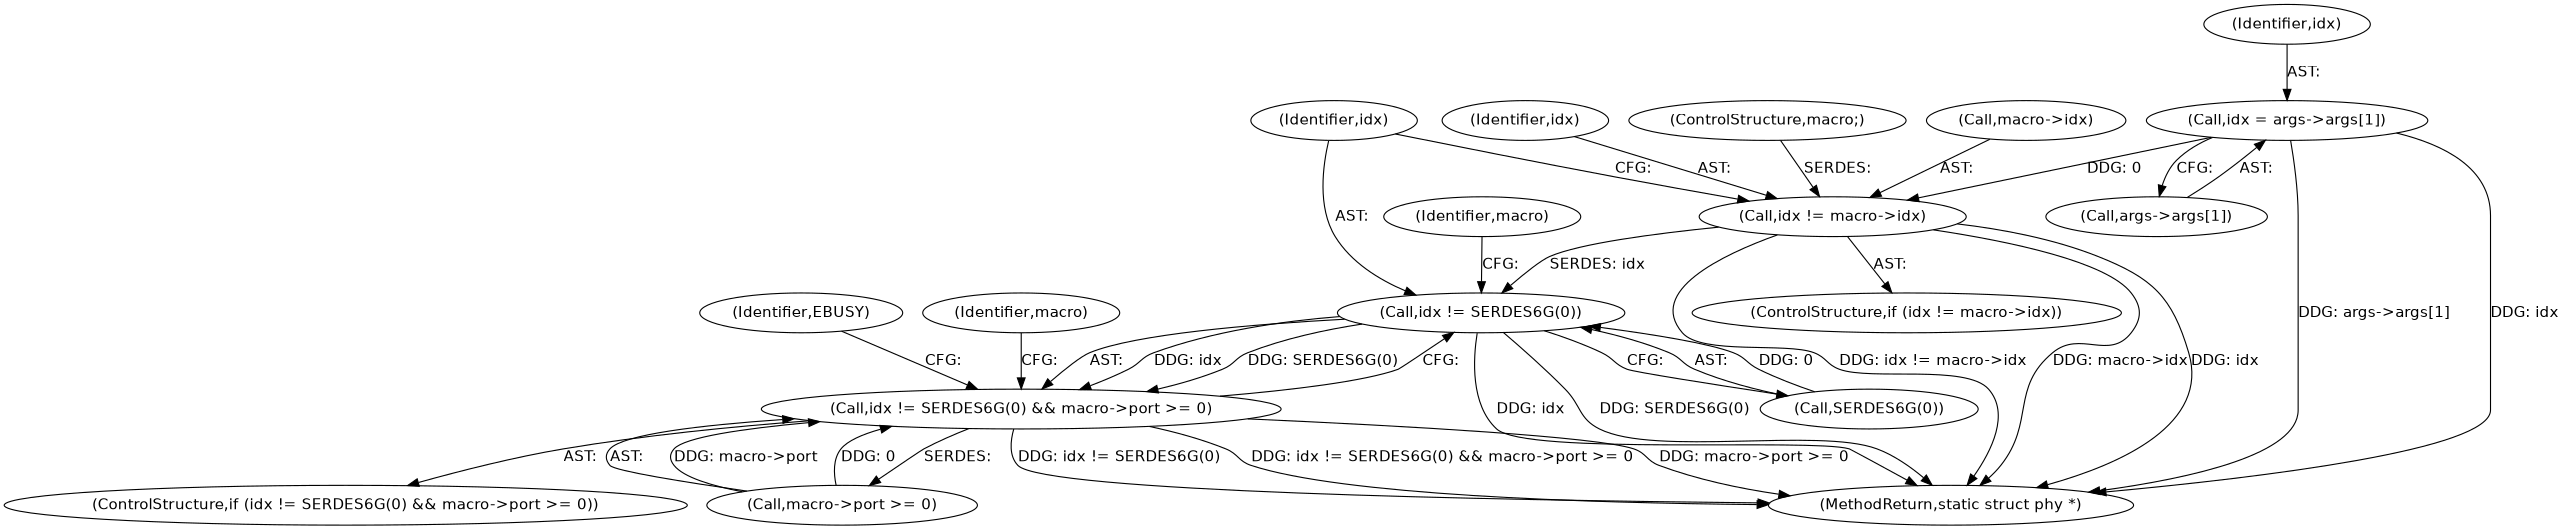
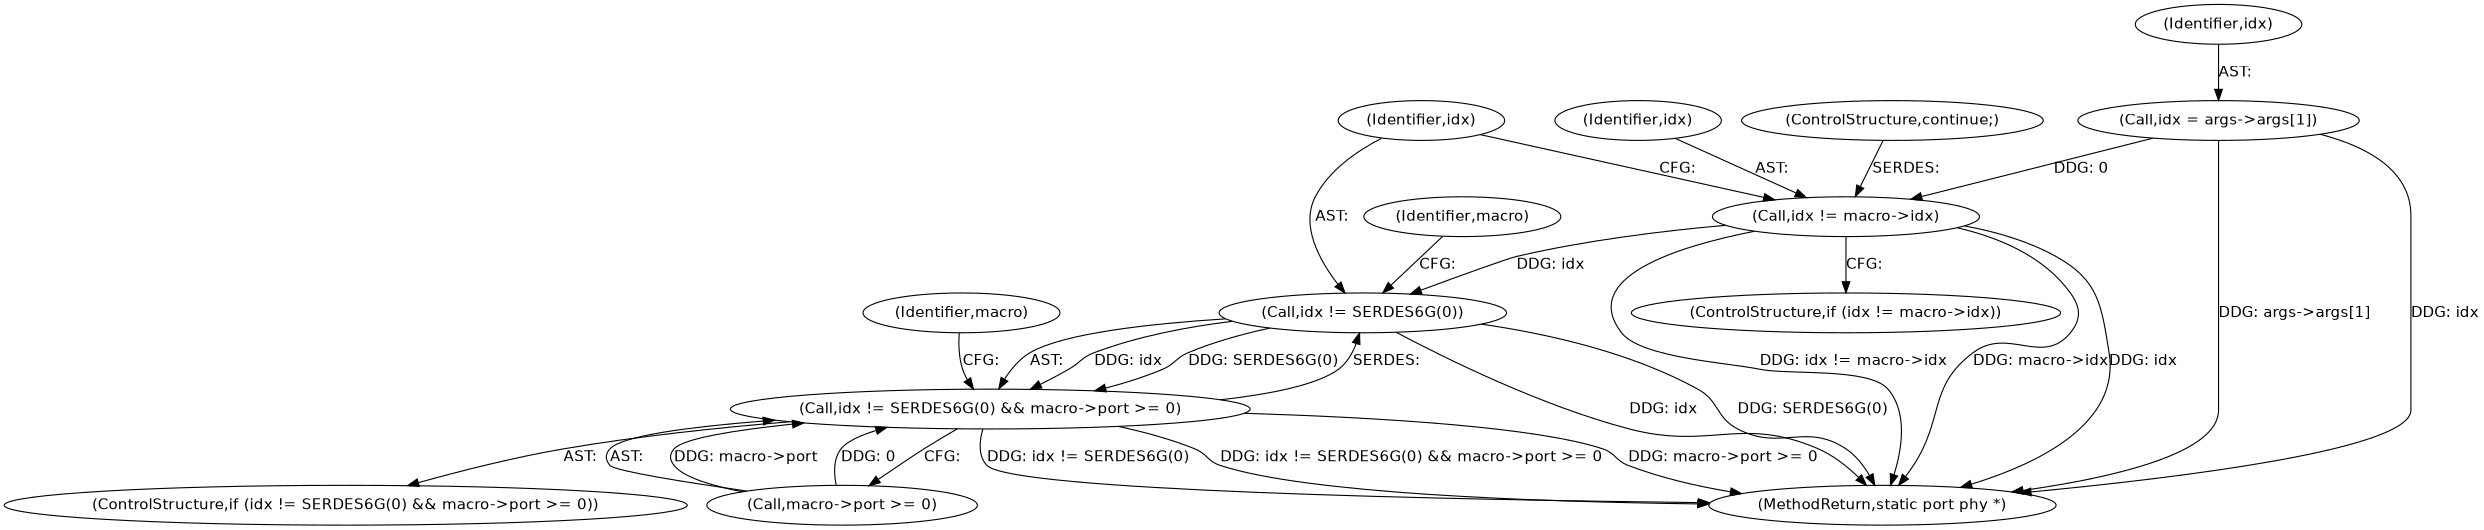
(1767, 121) -> (1892, 121)
(2026, 121) -> none
(2157, 217) -> none
(1598, 265) -> (1551, 265)
(1893, 265) -> (1867, 265)
(801, 313) -> none
(1444, 361) -> (1389, 361)
(1869, 409) -> none
(960, 457) -> (945, 457)
(1951, 505) -> (1882, 505)
